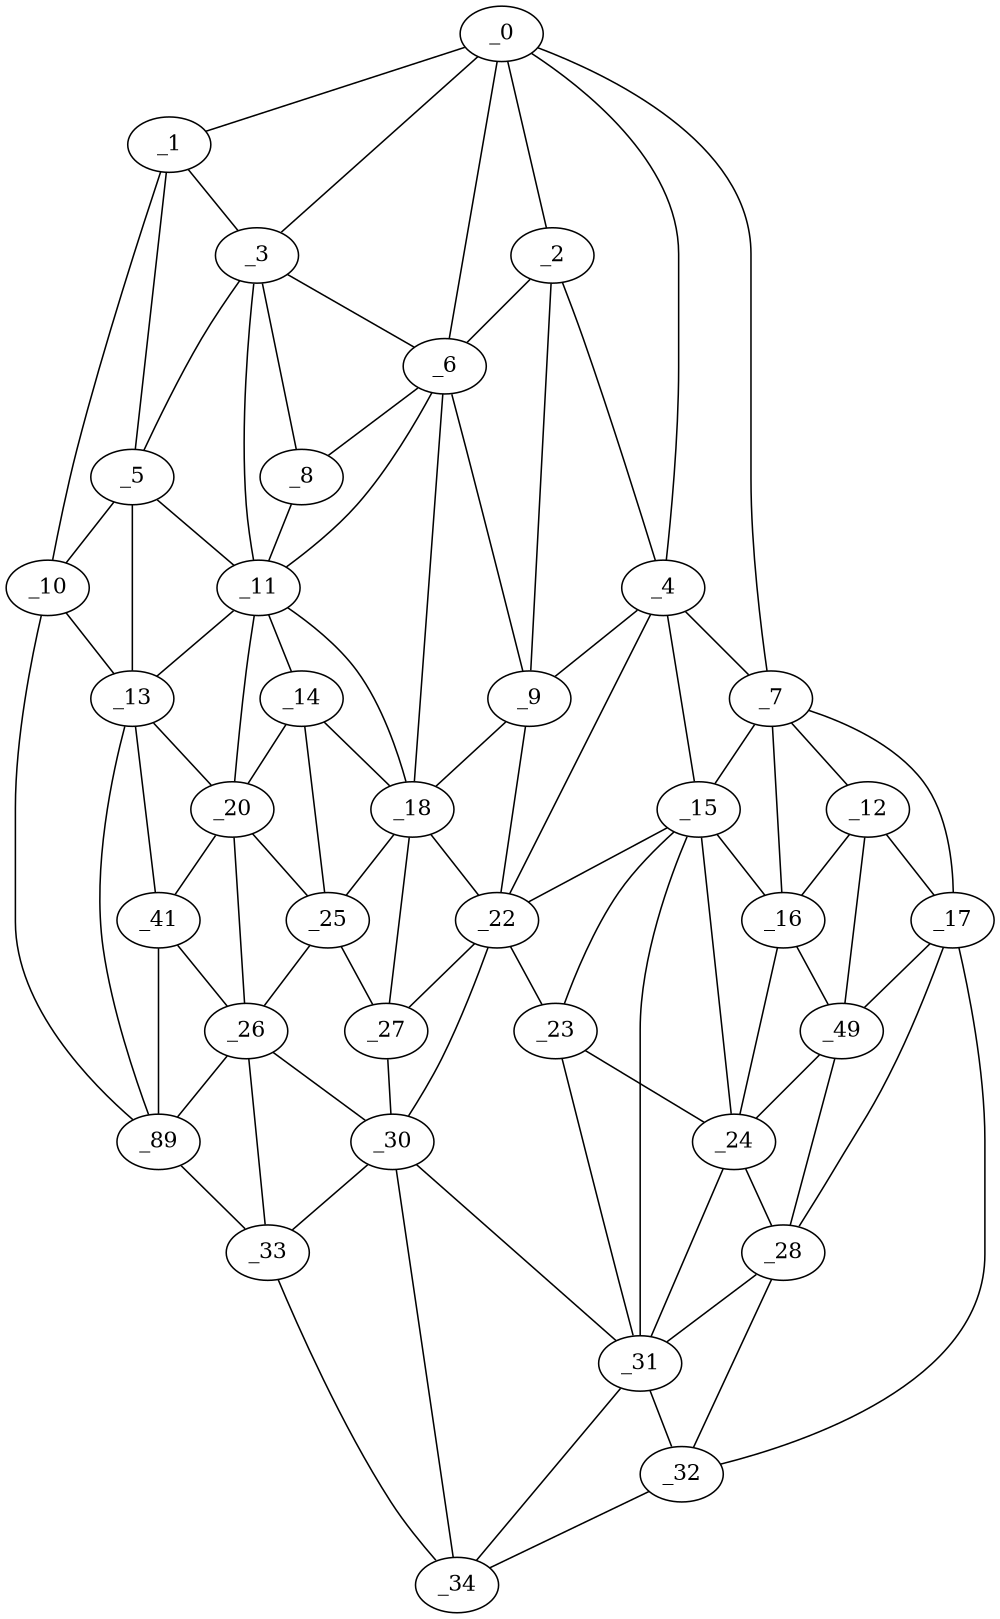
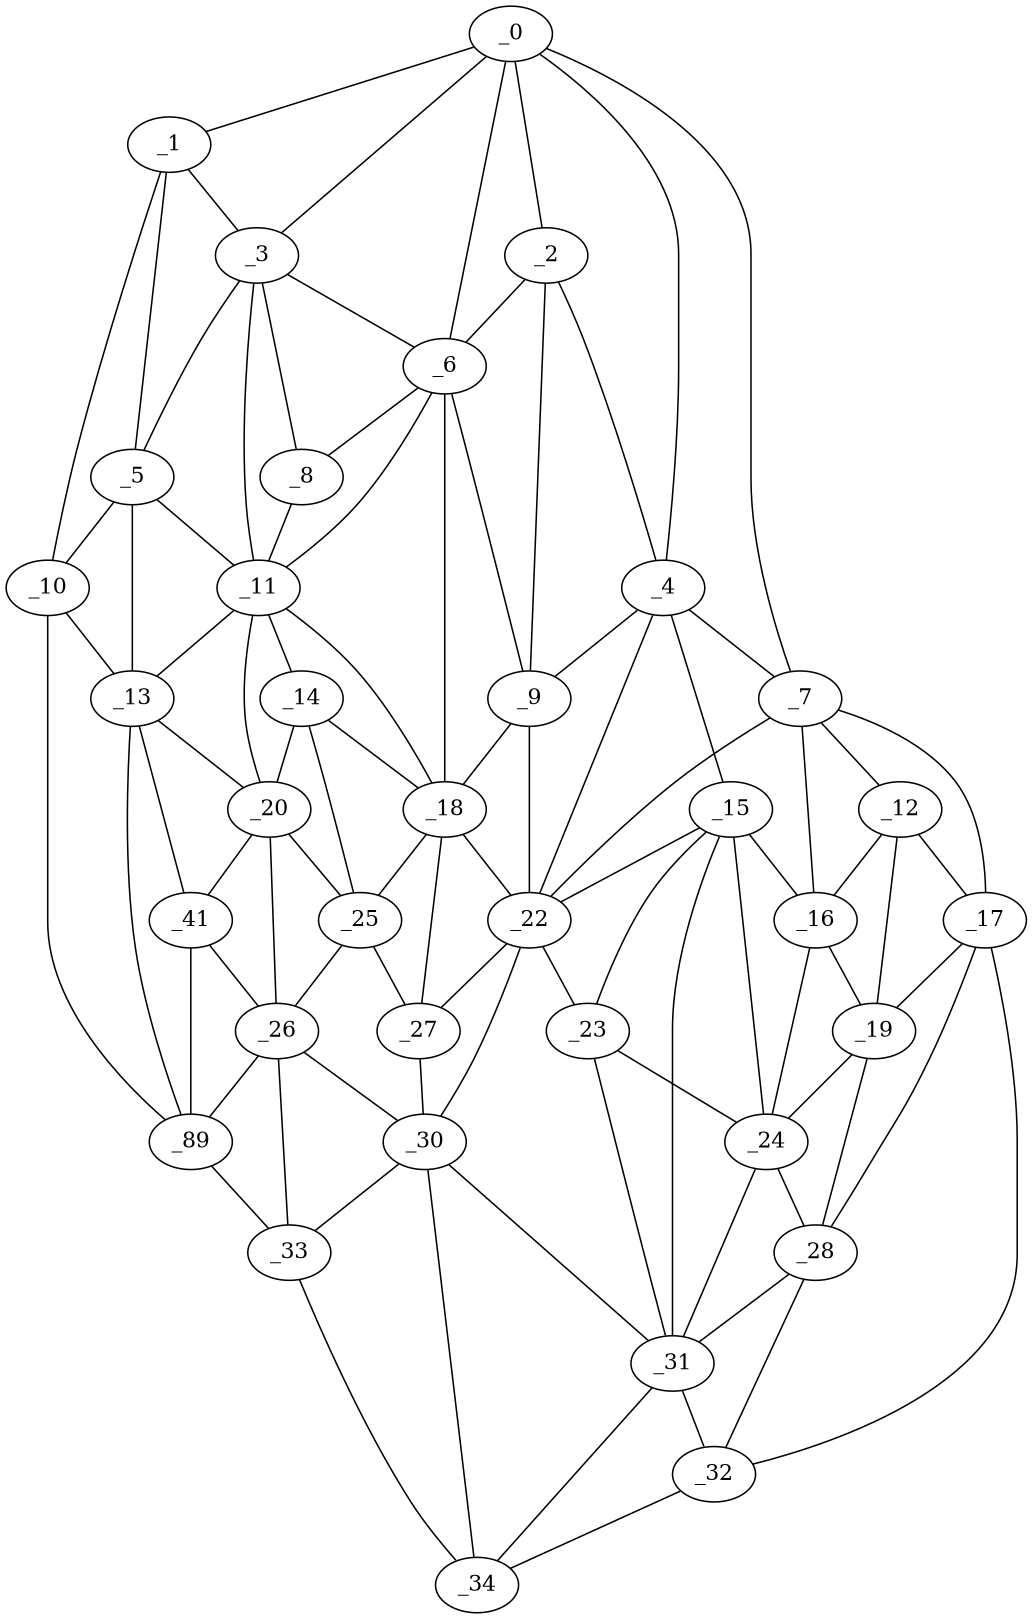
(735, 754) -> (654, 799)
(842, 1031) -> (874, 1031)
